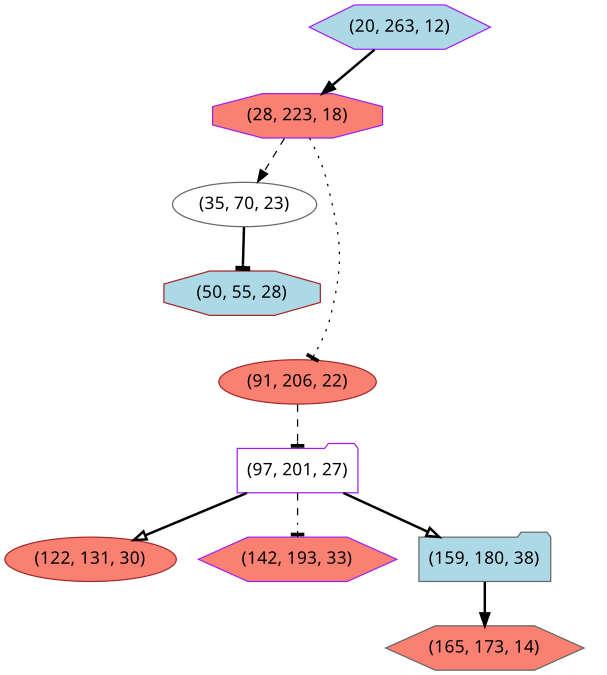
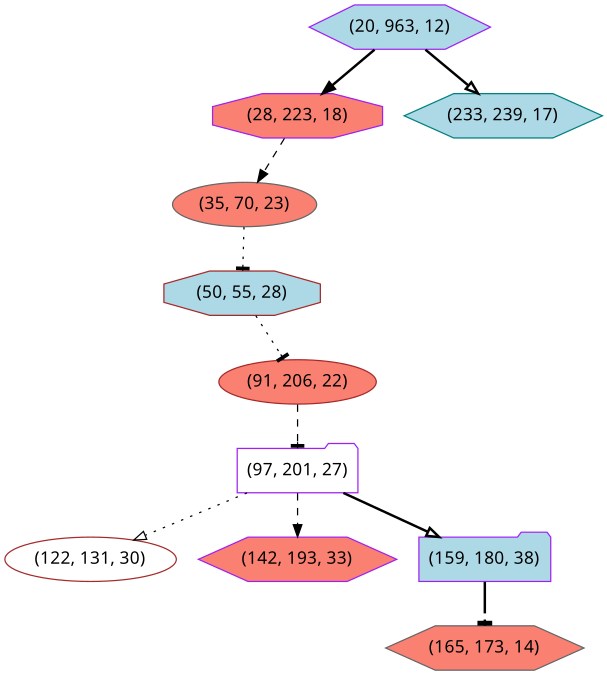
(400, 27) -> (400, 27)
none -> (503, 116)
(245, 205) -> (245, 205)
(243, 246) -> (243, 246)
(339, 246) -> (268, 335)
(298, 509) -> (298, 509)
(196, 514) -> (196, 514)
(91, 559) -> (91, 559)
(485, 559) -> (485, 559)
(485, 598) -> (485, 598)
